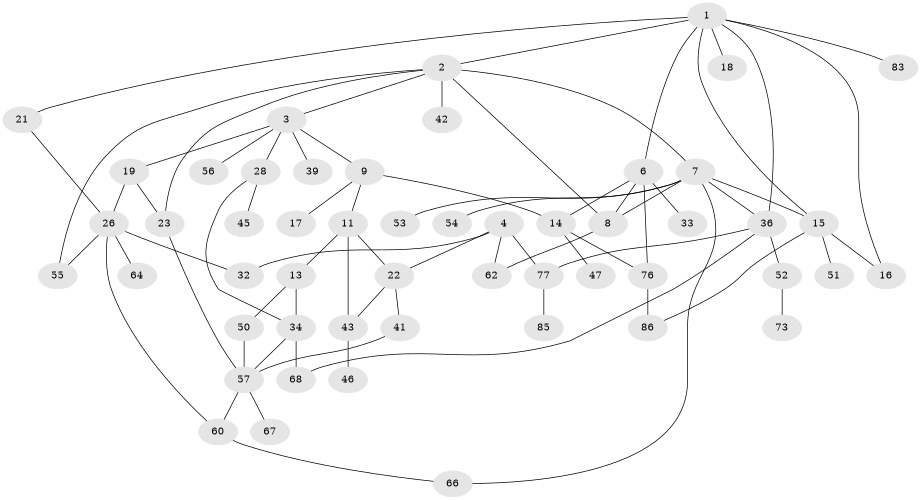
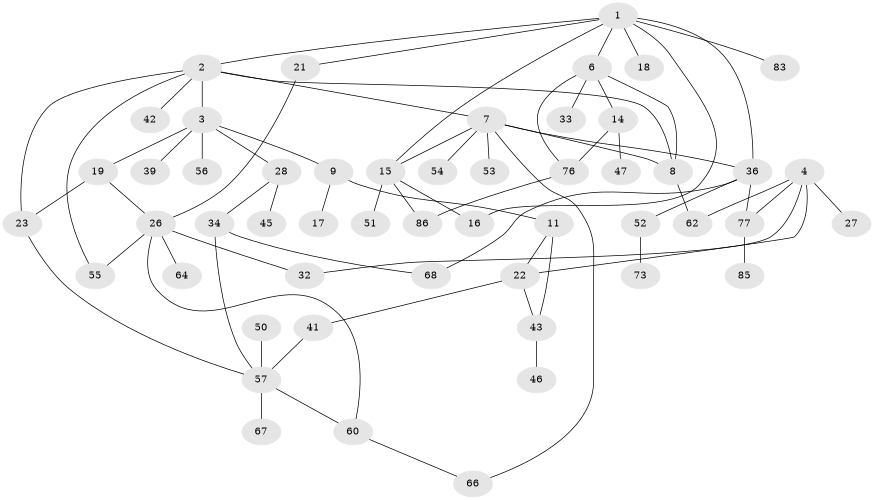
(463, 192) -> none
none -> (852, 224)
(296, 276) -> none
